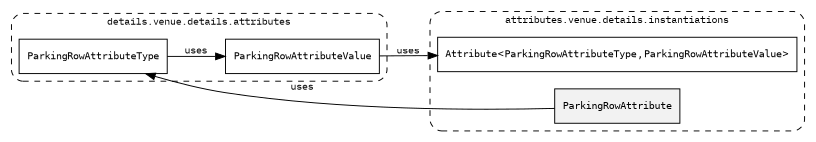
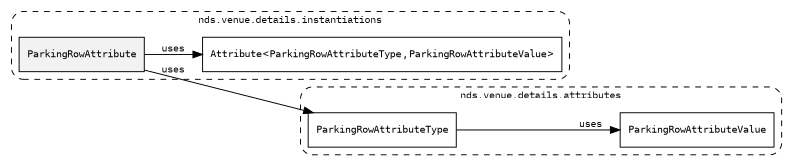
(617, 21) -> (290, 21)
(199, 22) -> (541, 96)
(404, 56) -> (169, 54)
